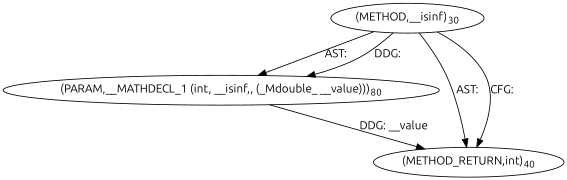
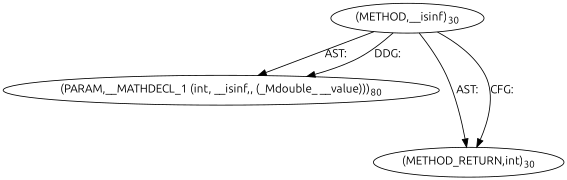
(343, 126) -> none
(530, 161) -> (530, 161)
